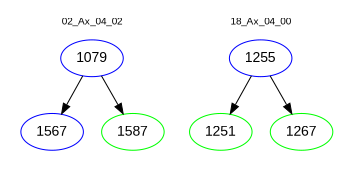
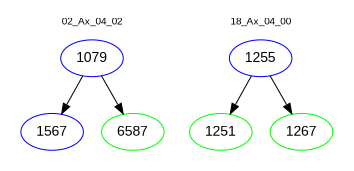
(133, 132) -> (133, 132)
